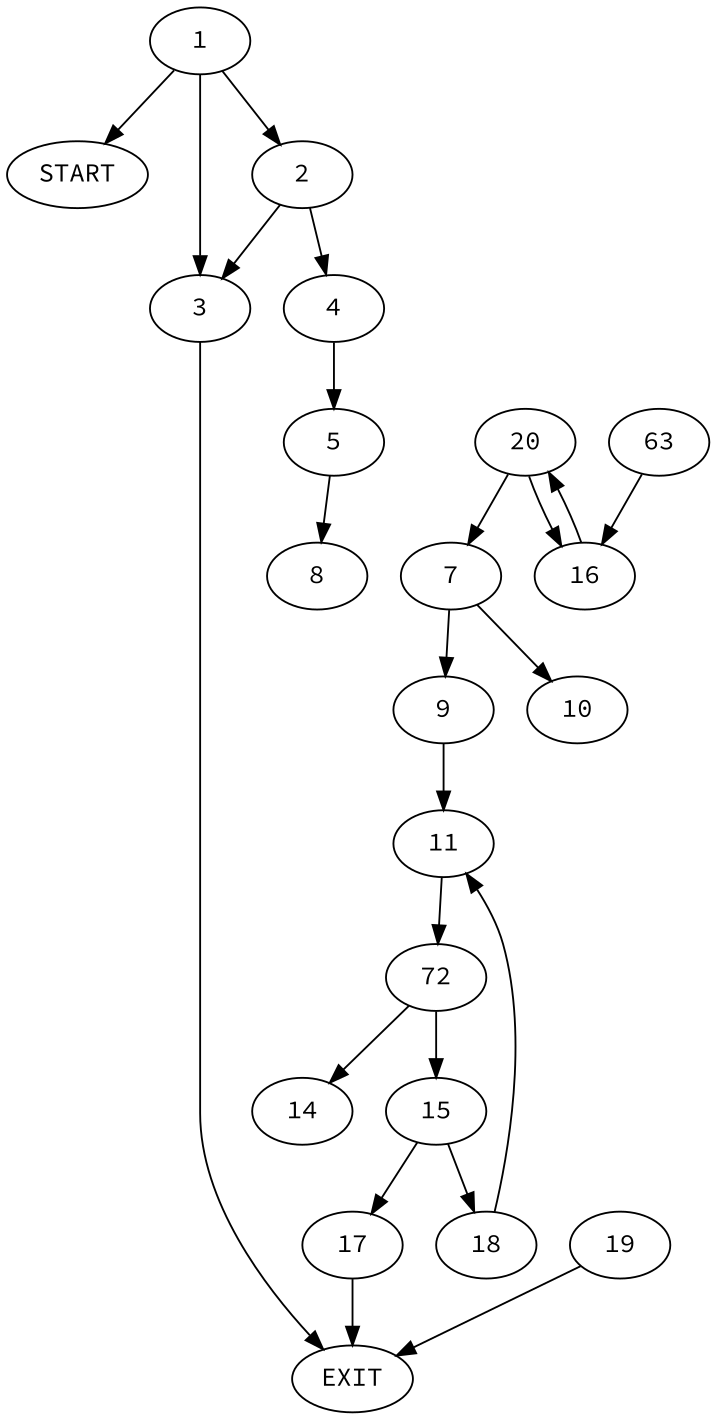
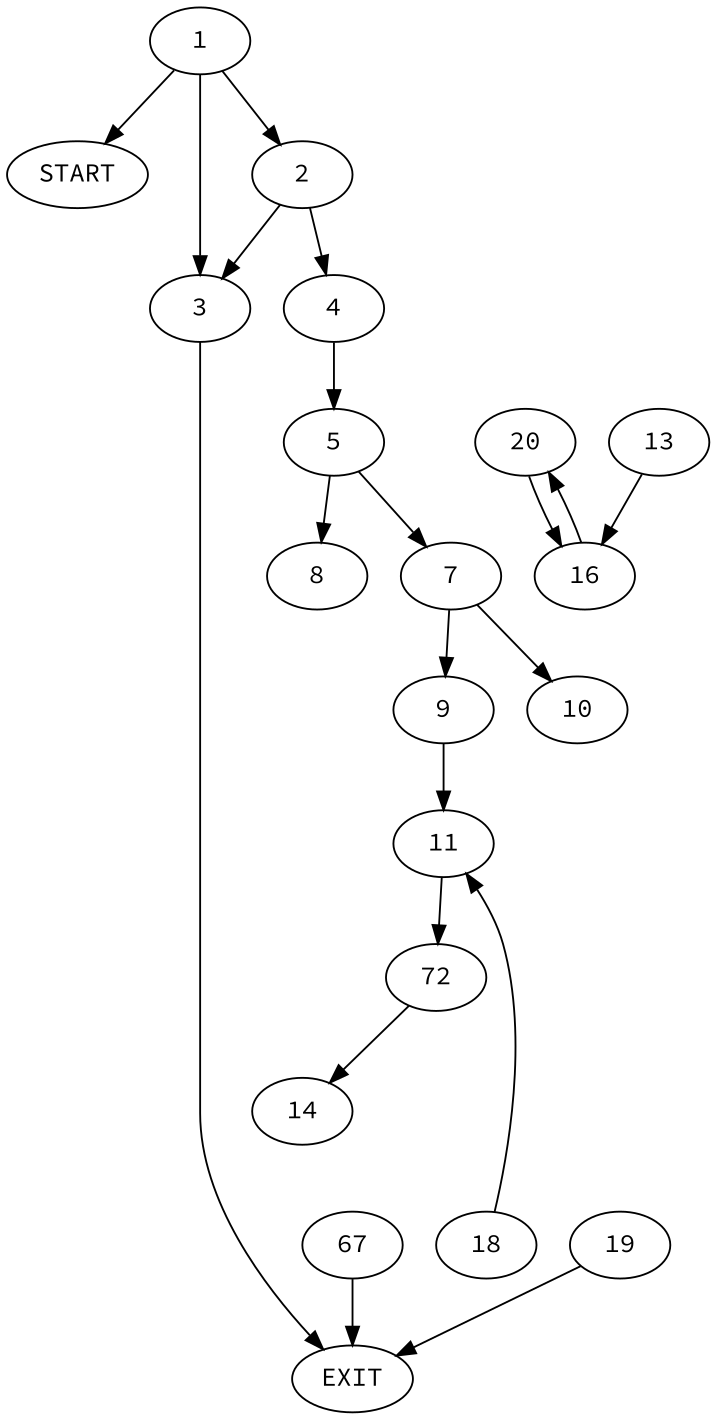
(659, 442) -> (659, 442)
(493, 501) -> (386, 502)
(436, 1111) -> none
(353, 1245) -> (353, 1245)
